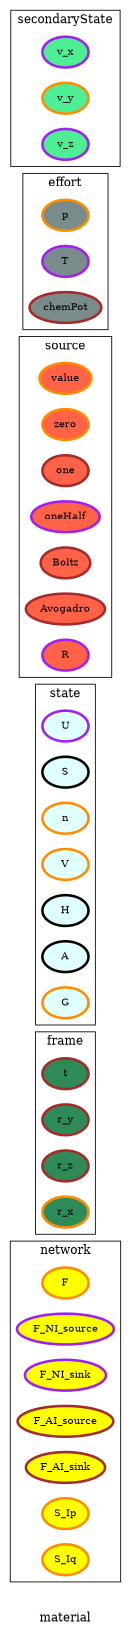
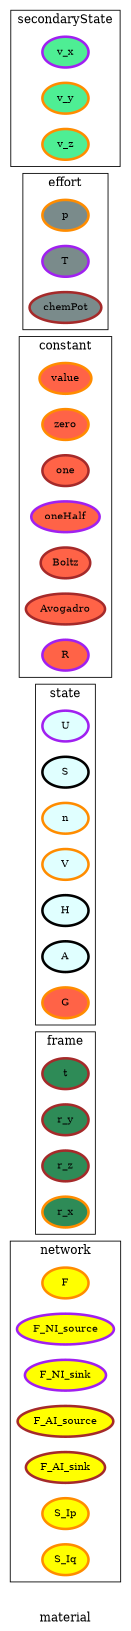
(65, 144) -> (65, 144)
(65, 346) -> (65, 346)
(65, 1003) -> (65, 1003)
